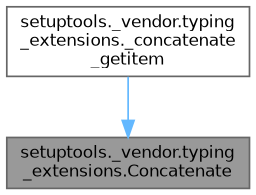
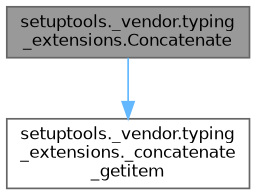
(128, 98) -> (128, 80)
